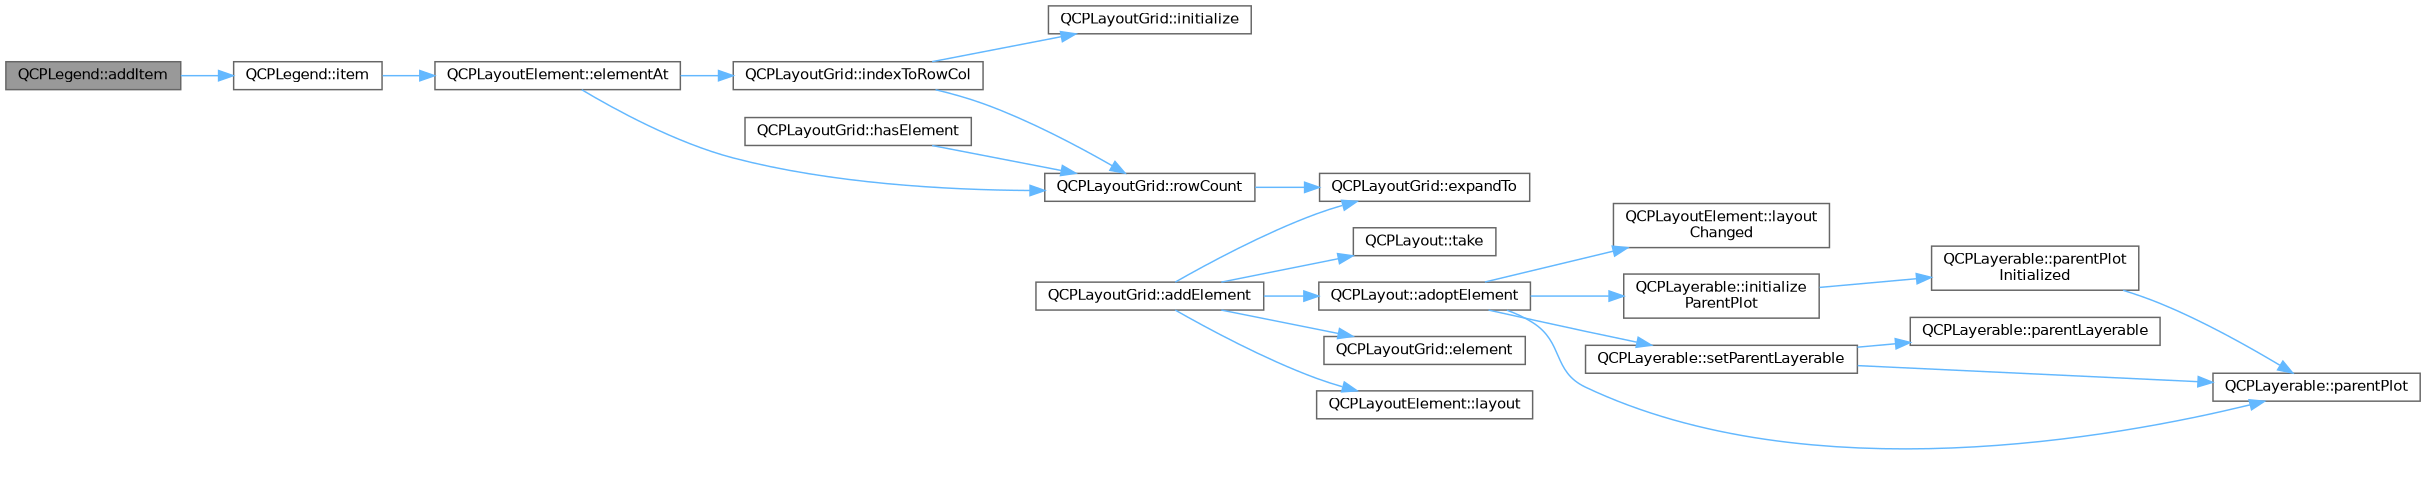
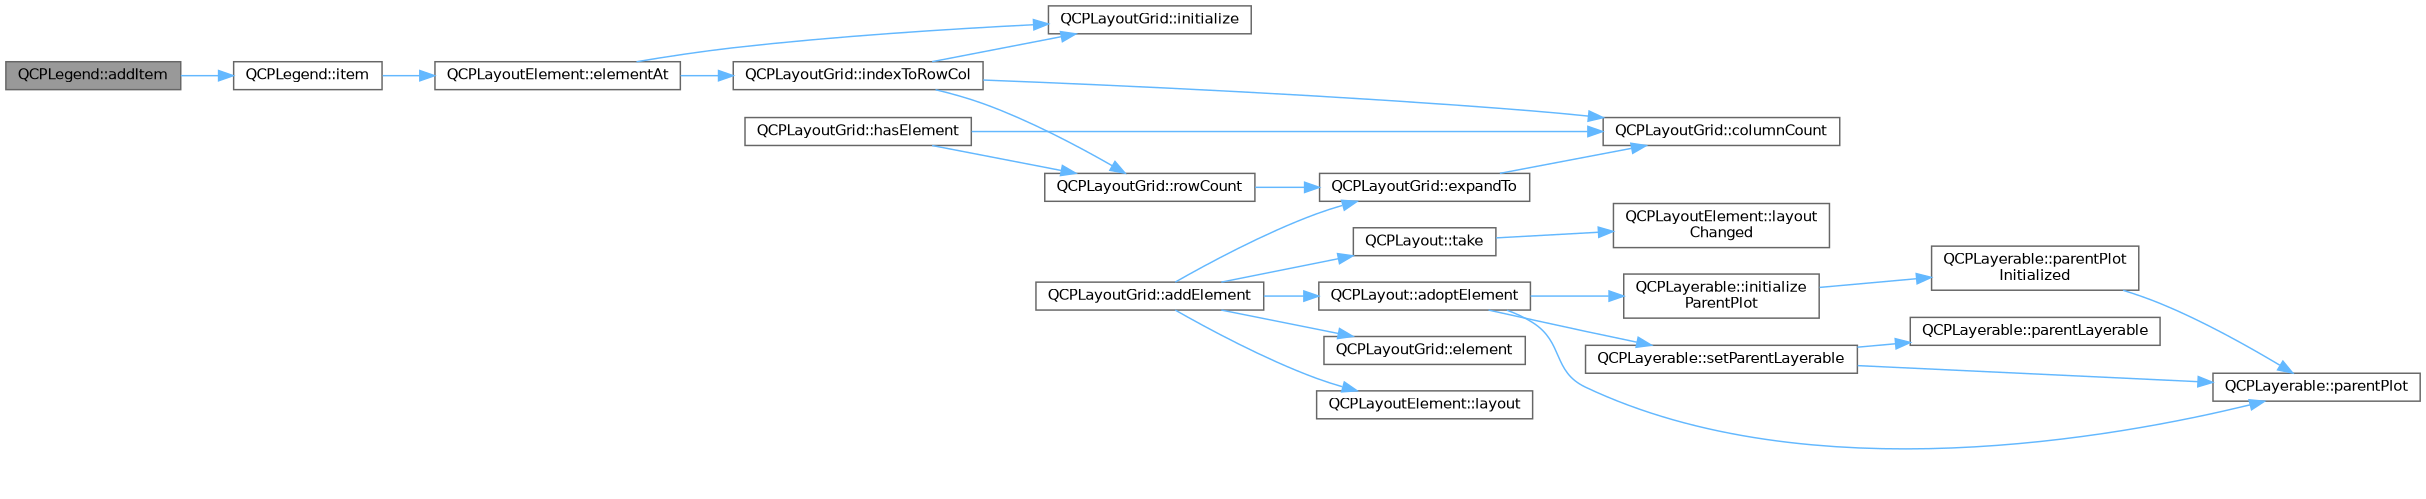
none -> (1721, 132)
(798, 172) -> (835, 38)
(1549, 267) -> (1547, 235)
